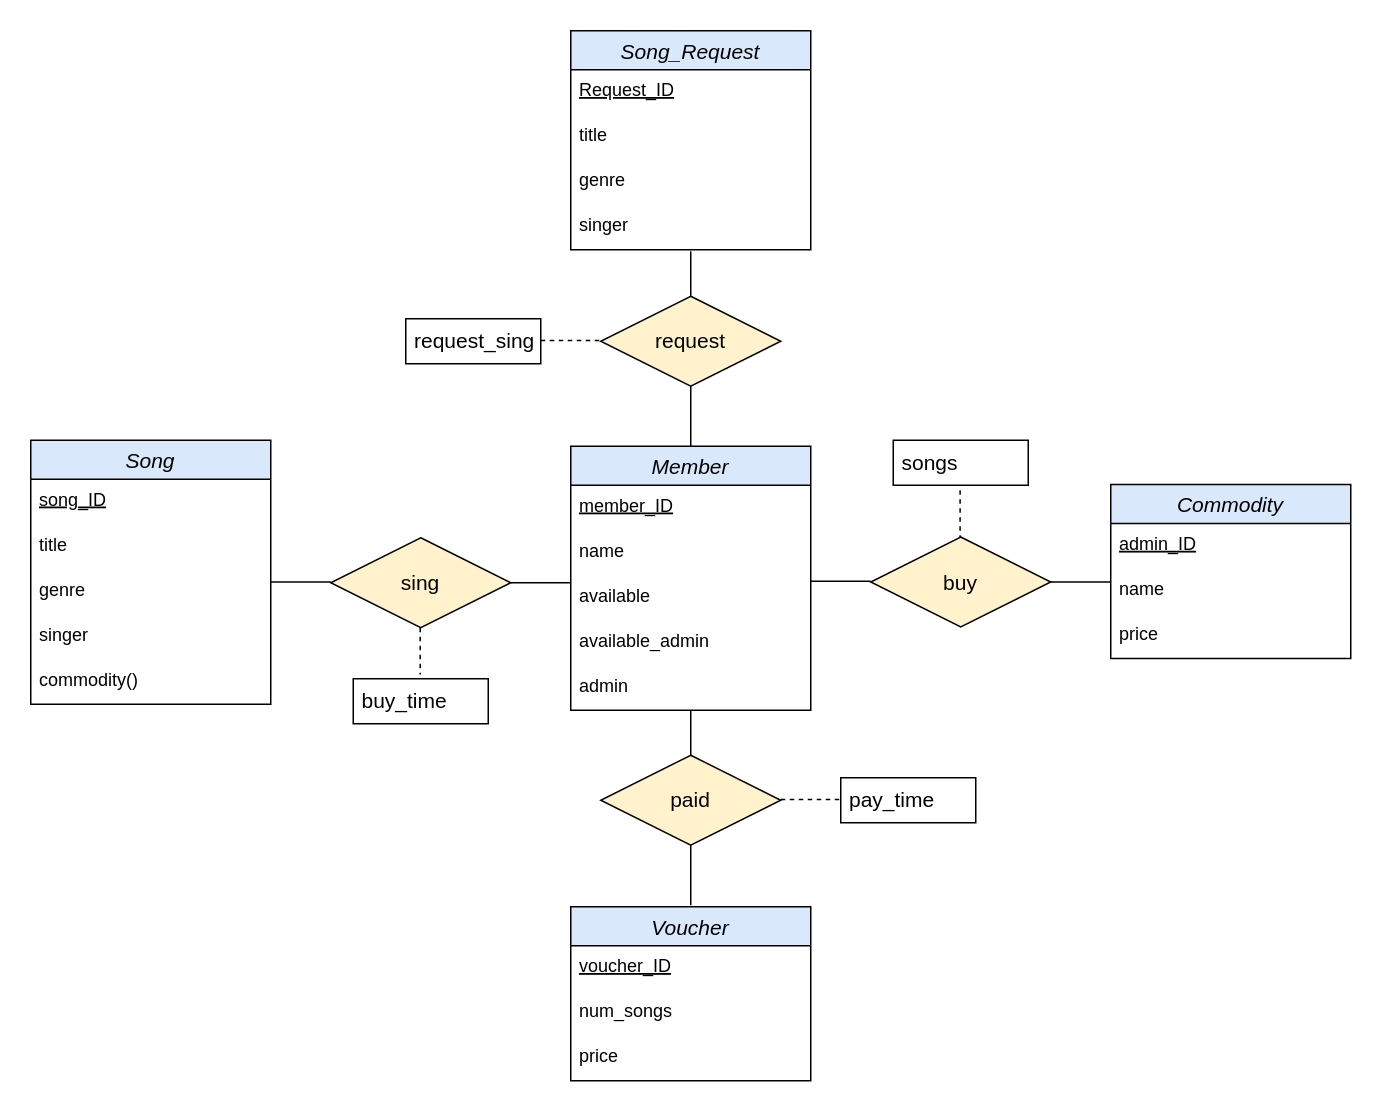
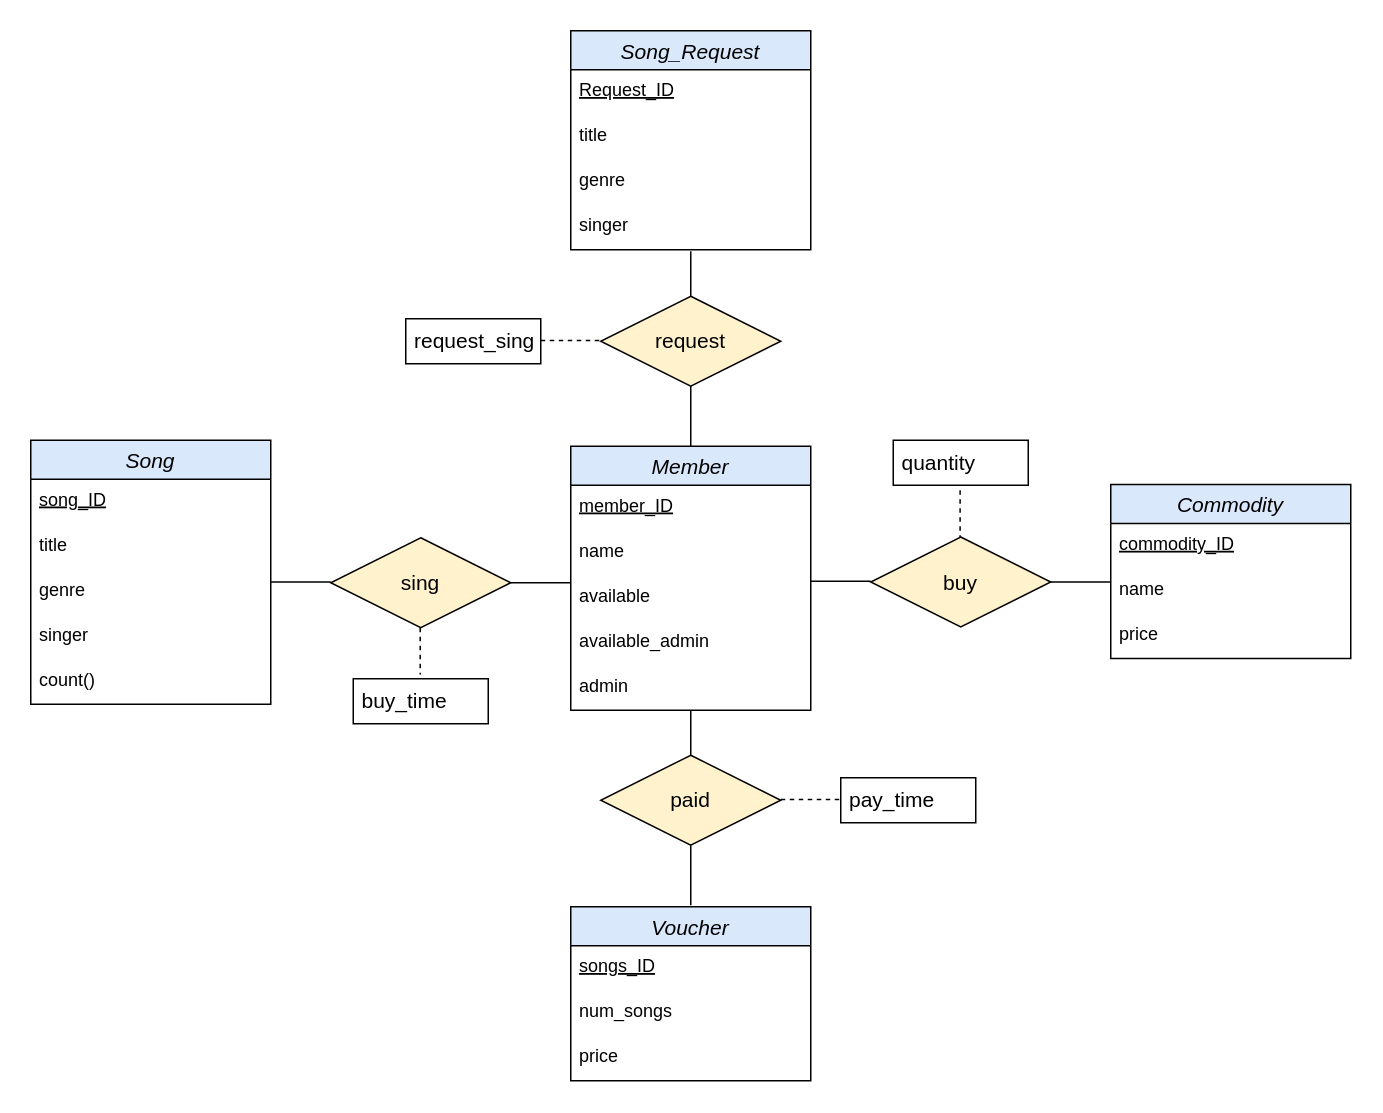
(932, 463) -> (947, 463)
(1157, 544) -> (1177, 544)
(92, 680) -> (74, 680)
(629, 966) -> (619, 966)
